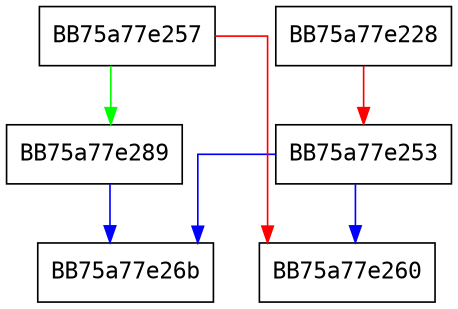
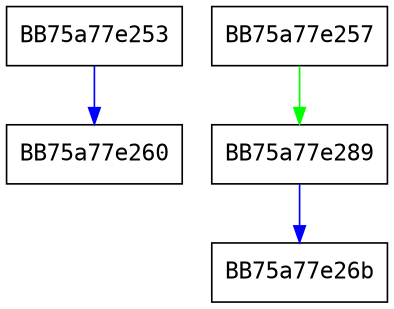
(364, 36) -> none
(268, 105) -> none
(201, 154) -> none
